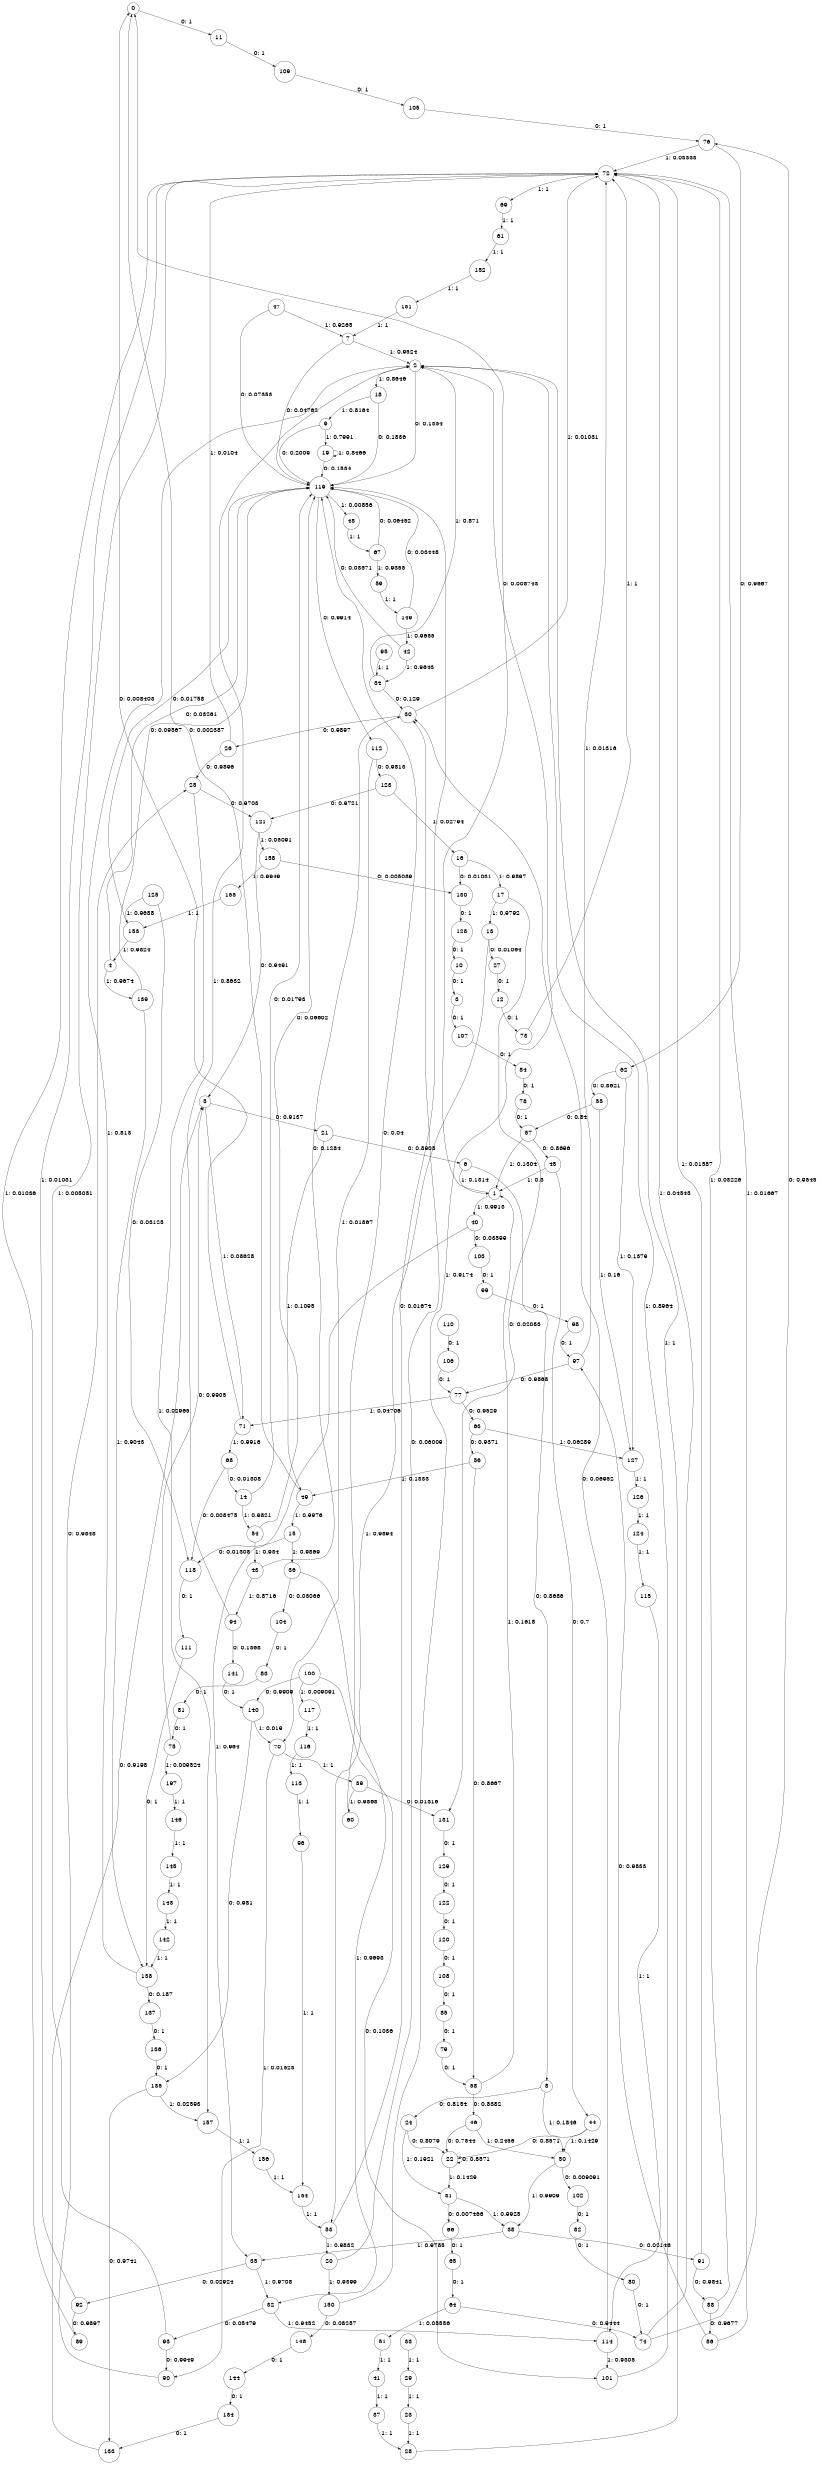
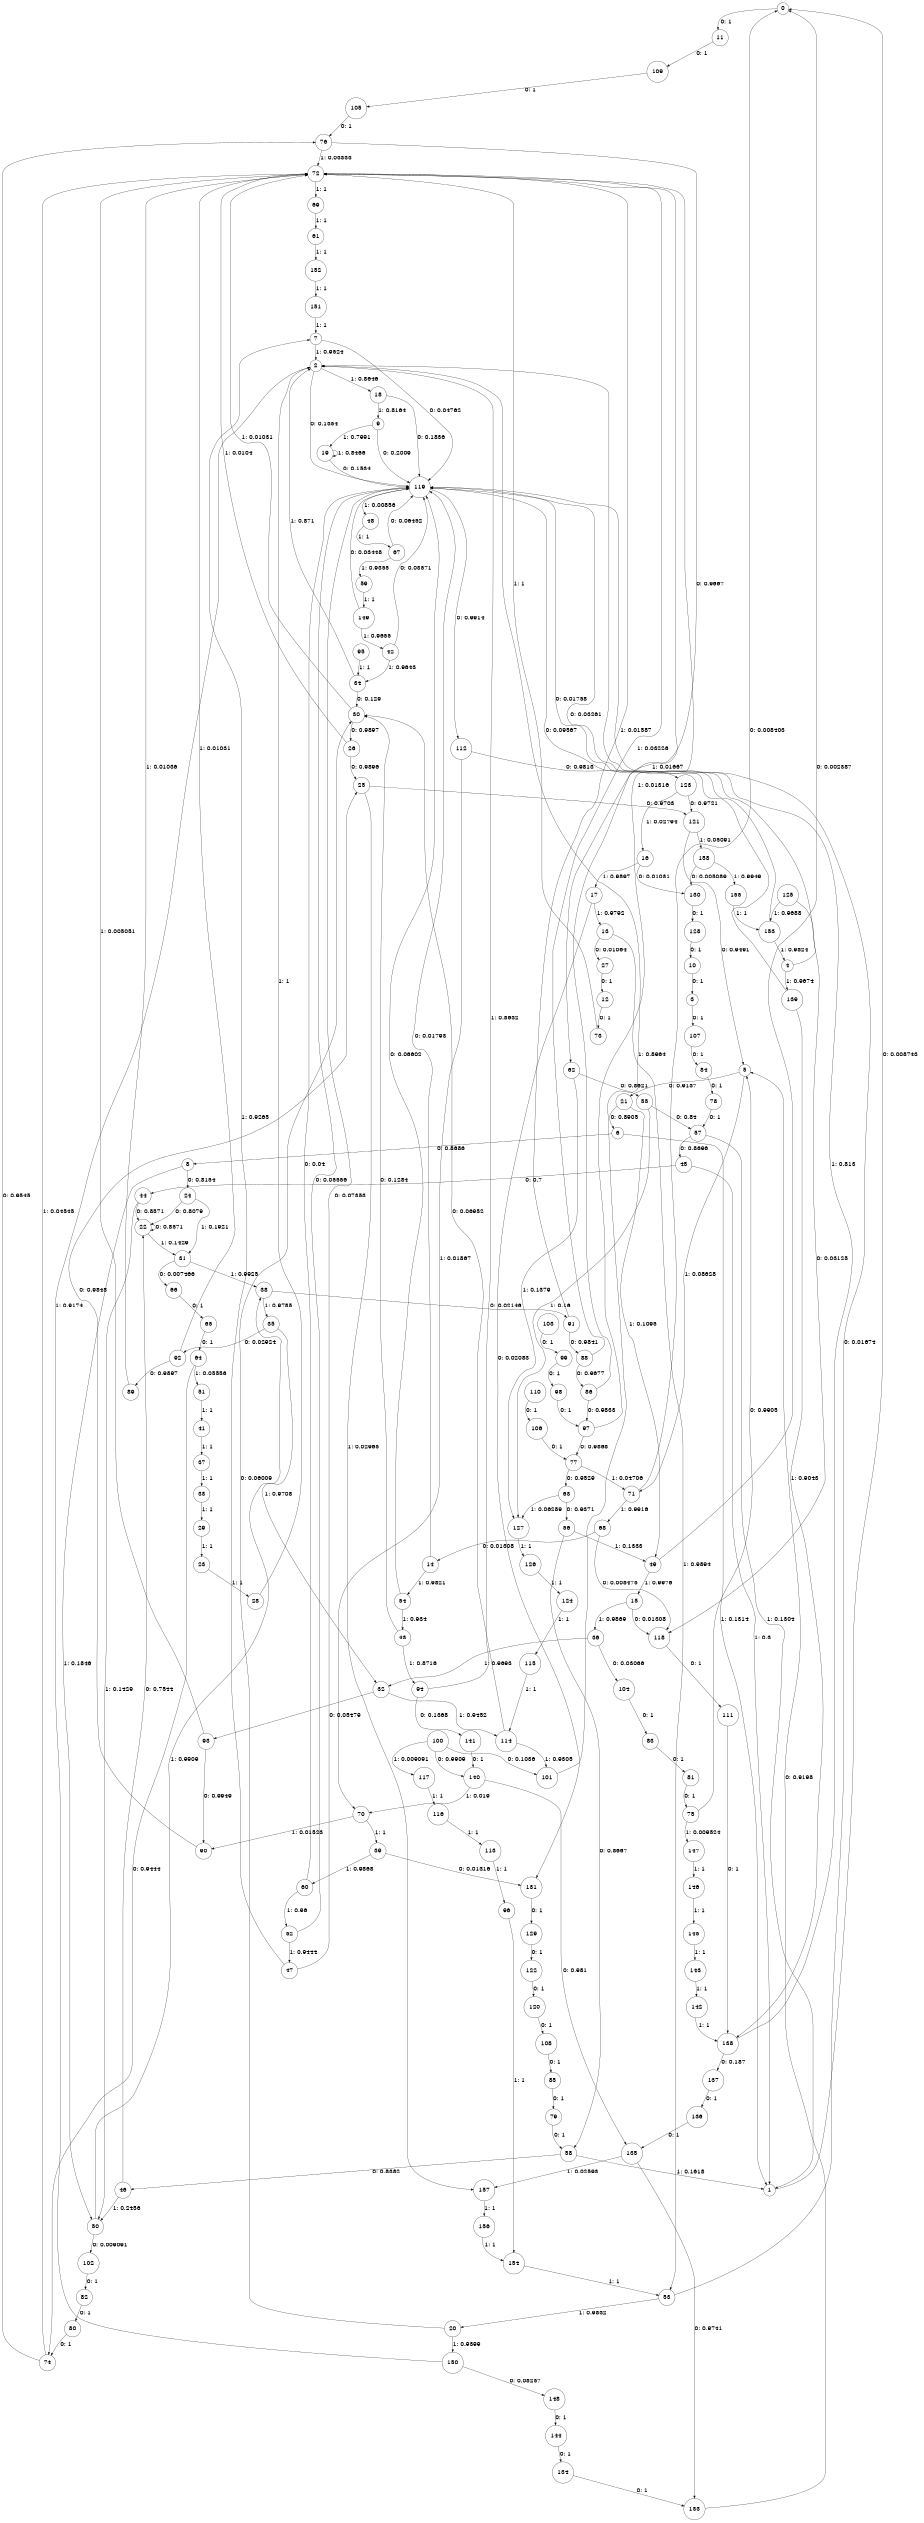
(475, 1223) -> none
(171, 1784) -> (694, 1851)
none -> (289, 1934)
(384, 2439) -> (202, 1477)
